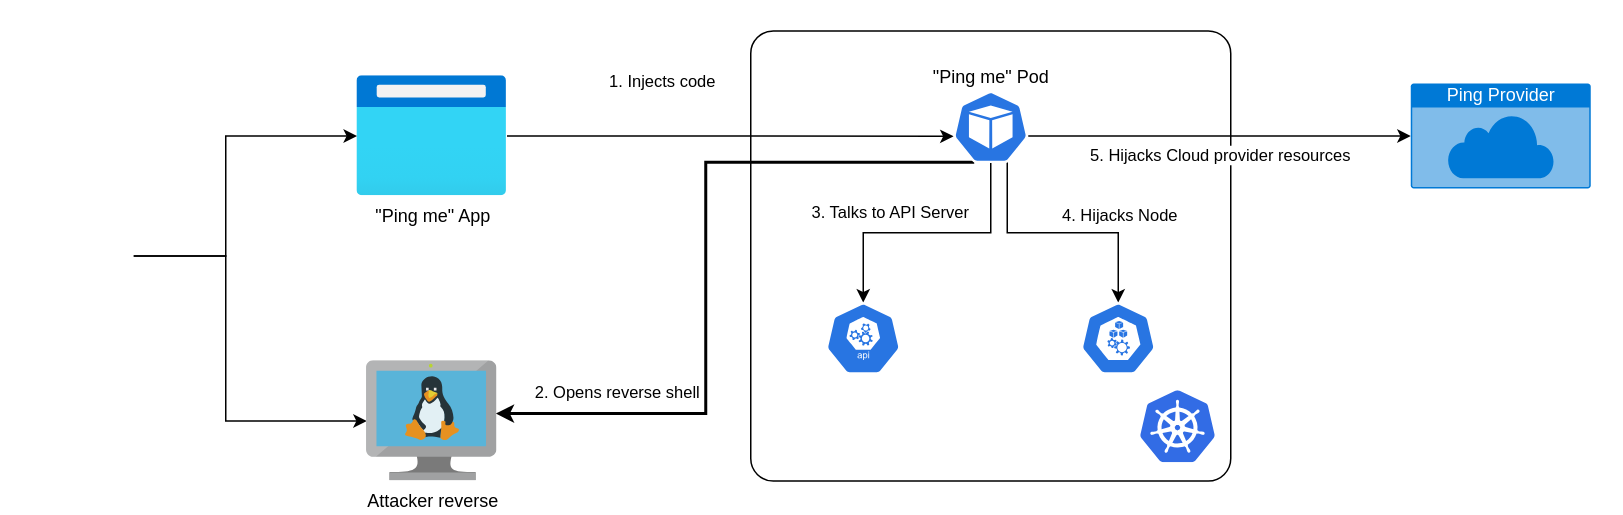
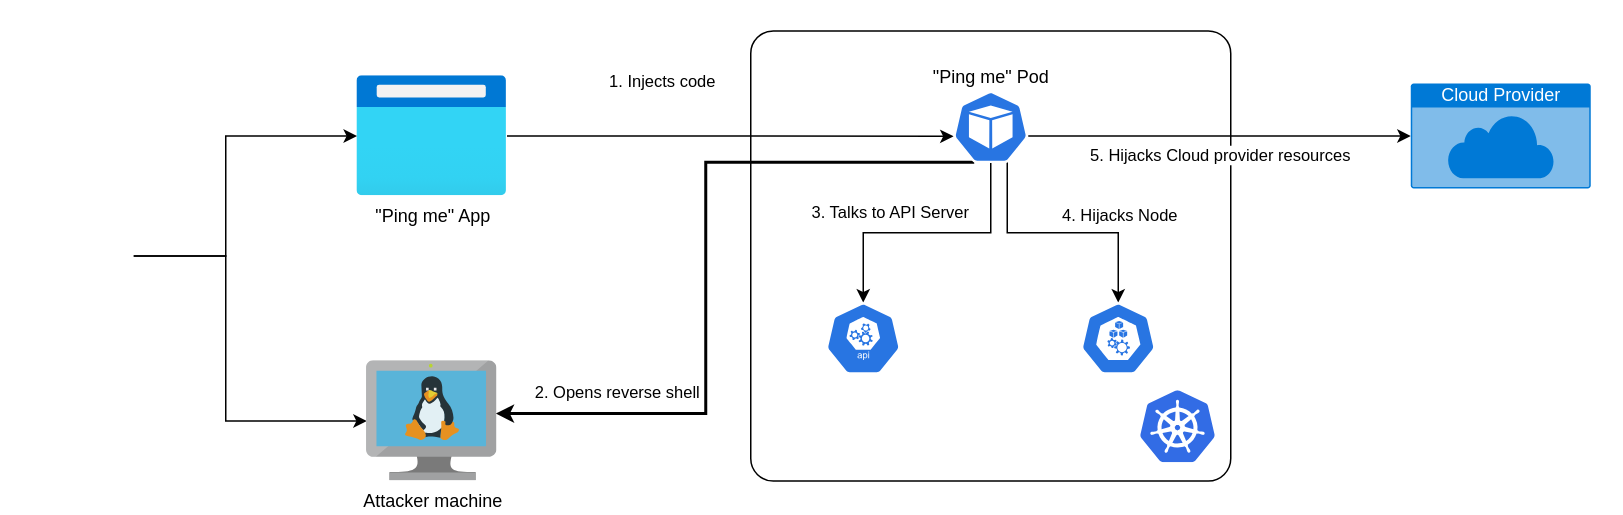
(1502, 96) -> (1502, 96)
(434, 502) -> (434, 502)
